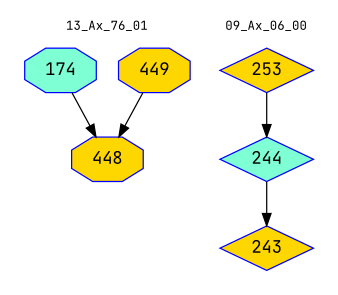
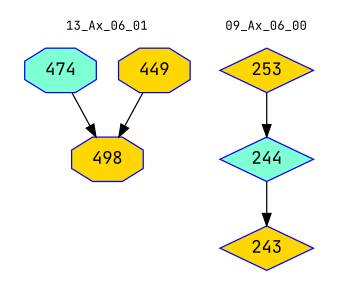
(107, 27) -> (107, 27)
(61, 70) -> (61, 70)
(107, 159) -> (107, 159)
